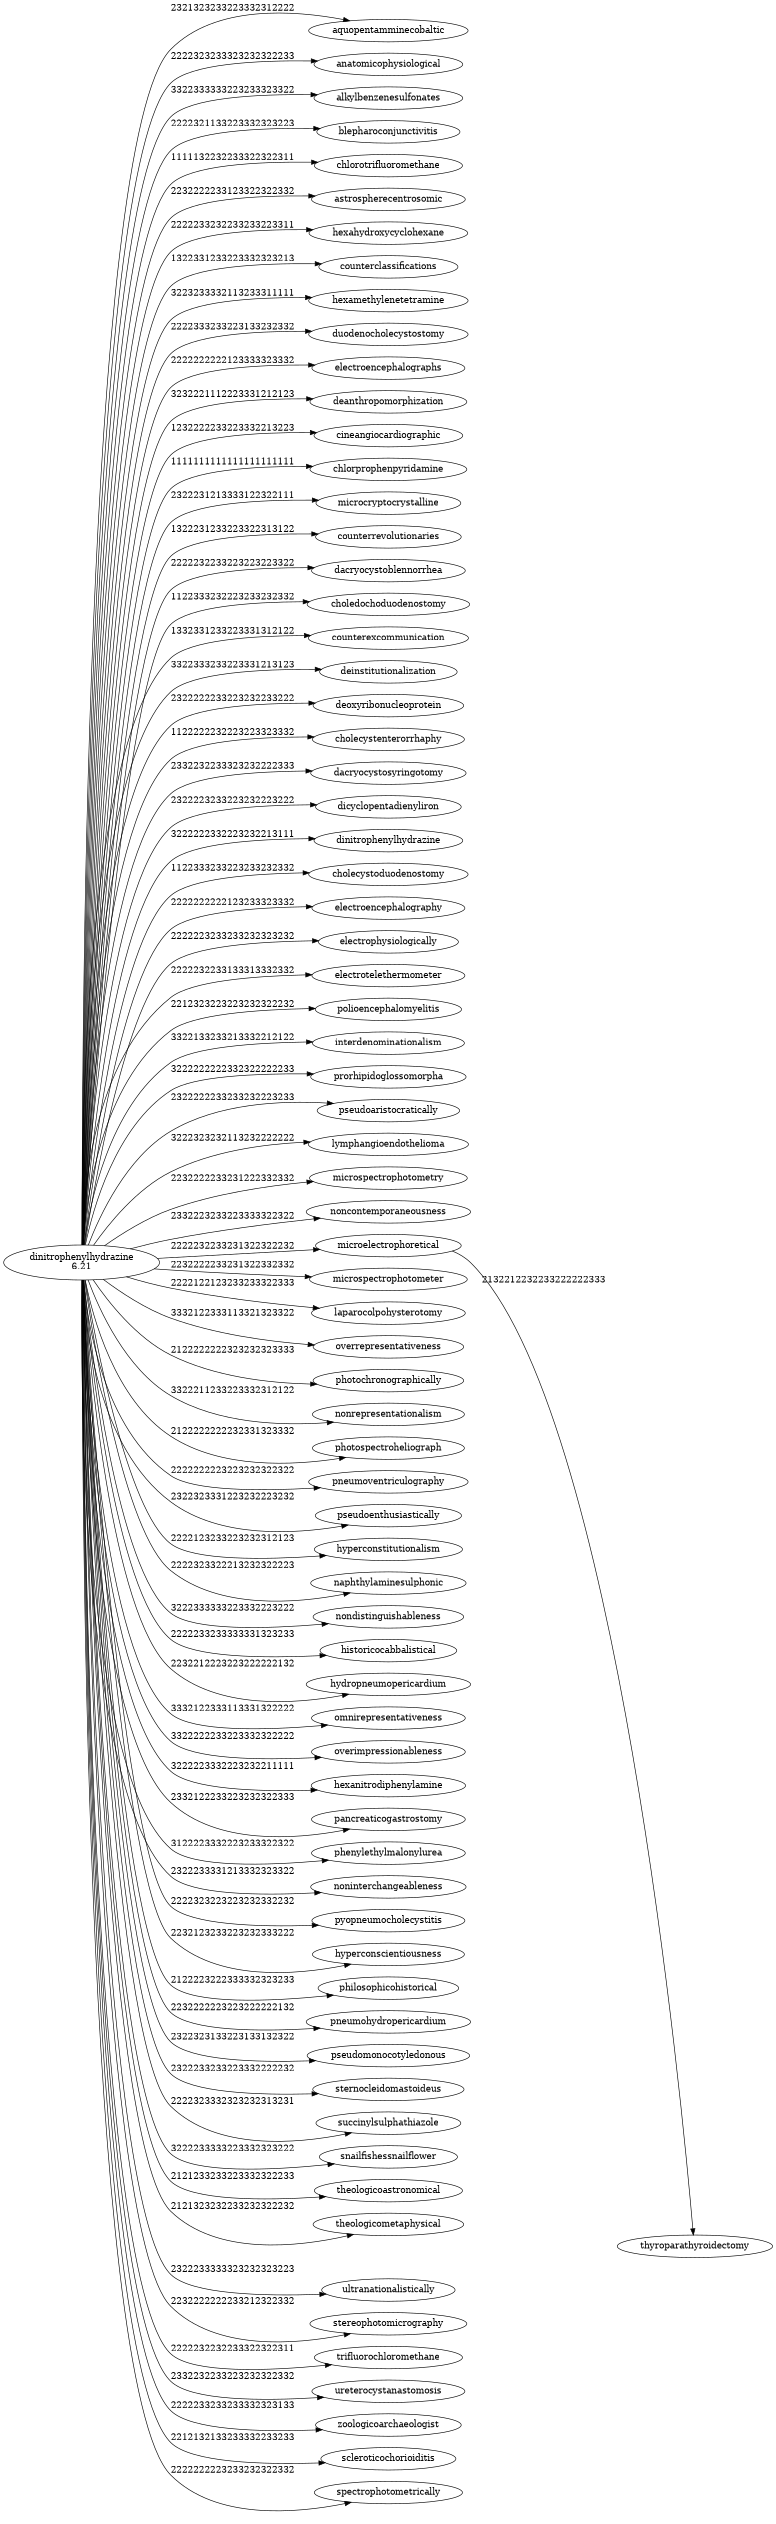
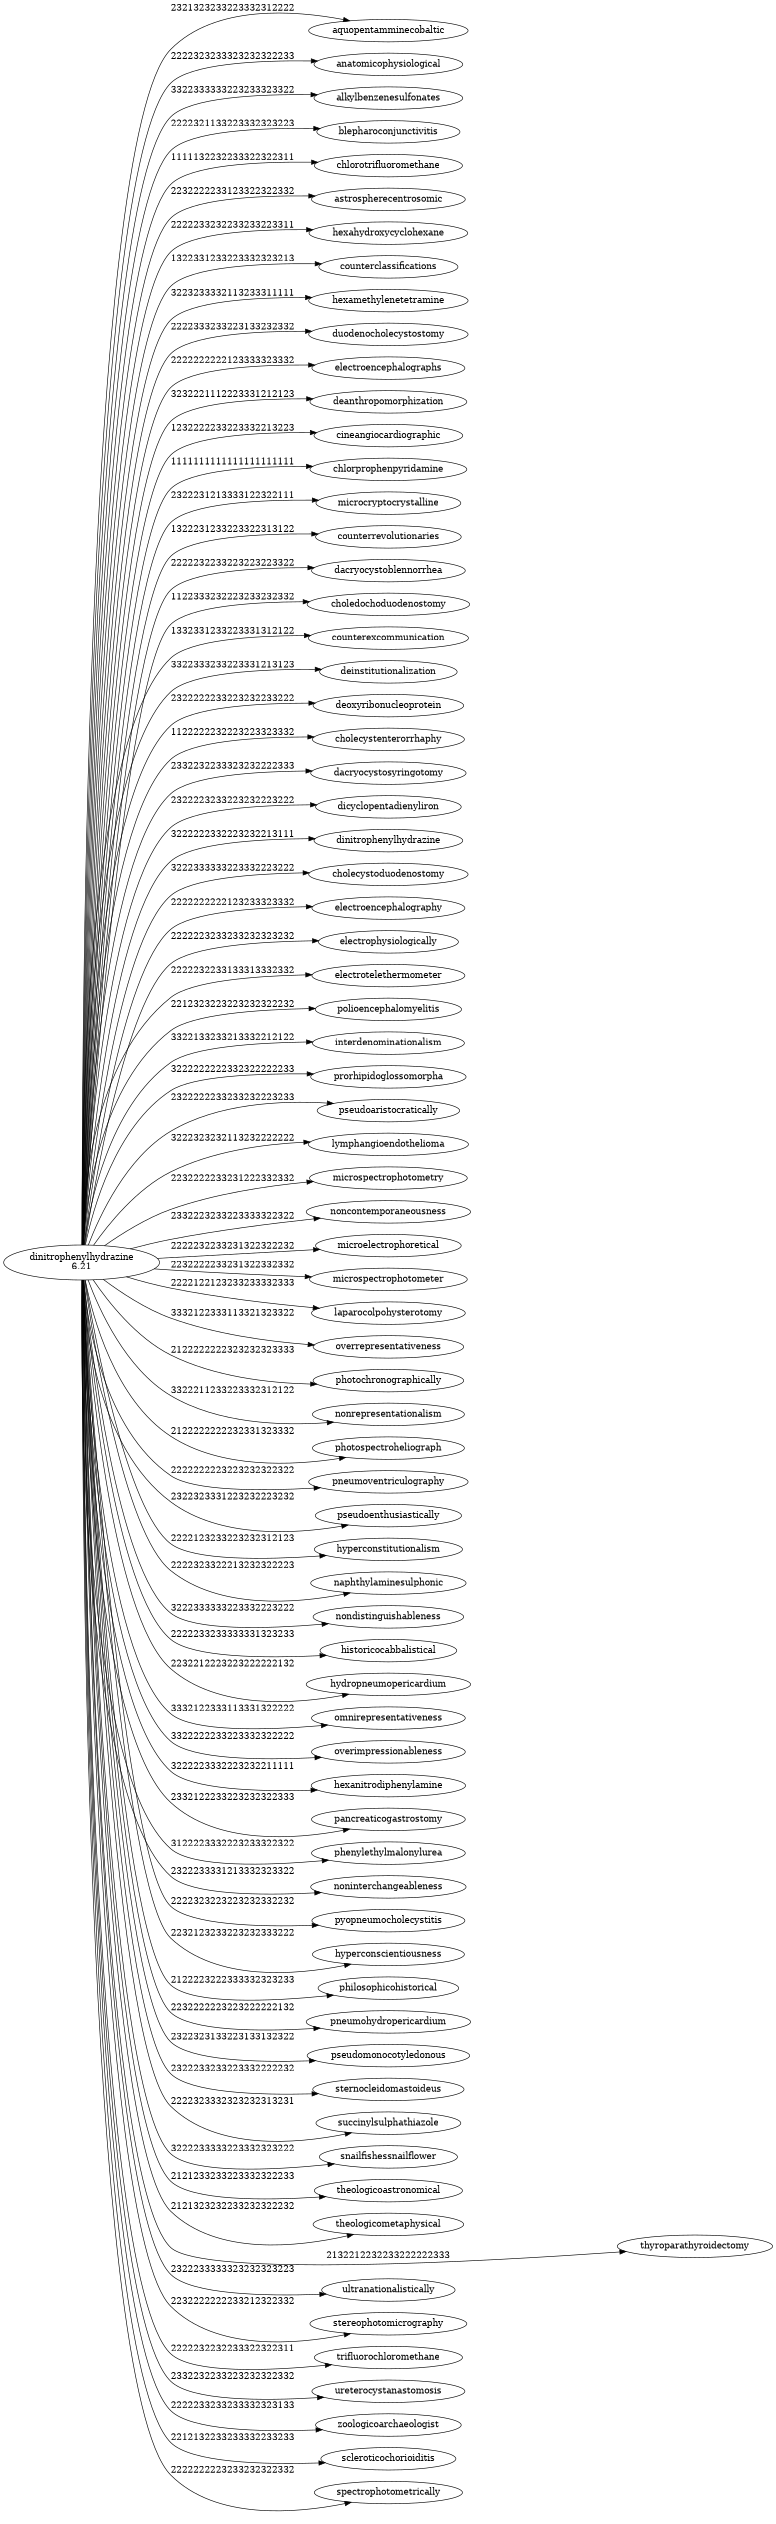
(233, 868) -> (233, 868)
(233, 1283) -> (233, 1283)
(626, 1722) -> (135, 2134)
(233, 2438) -> (233, 2438)
